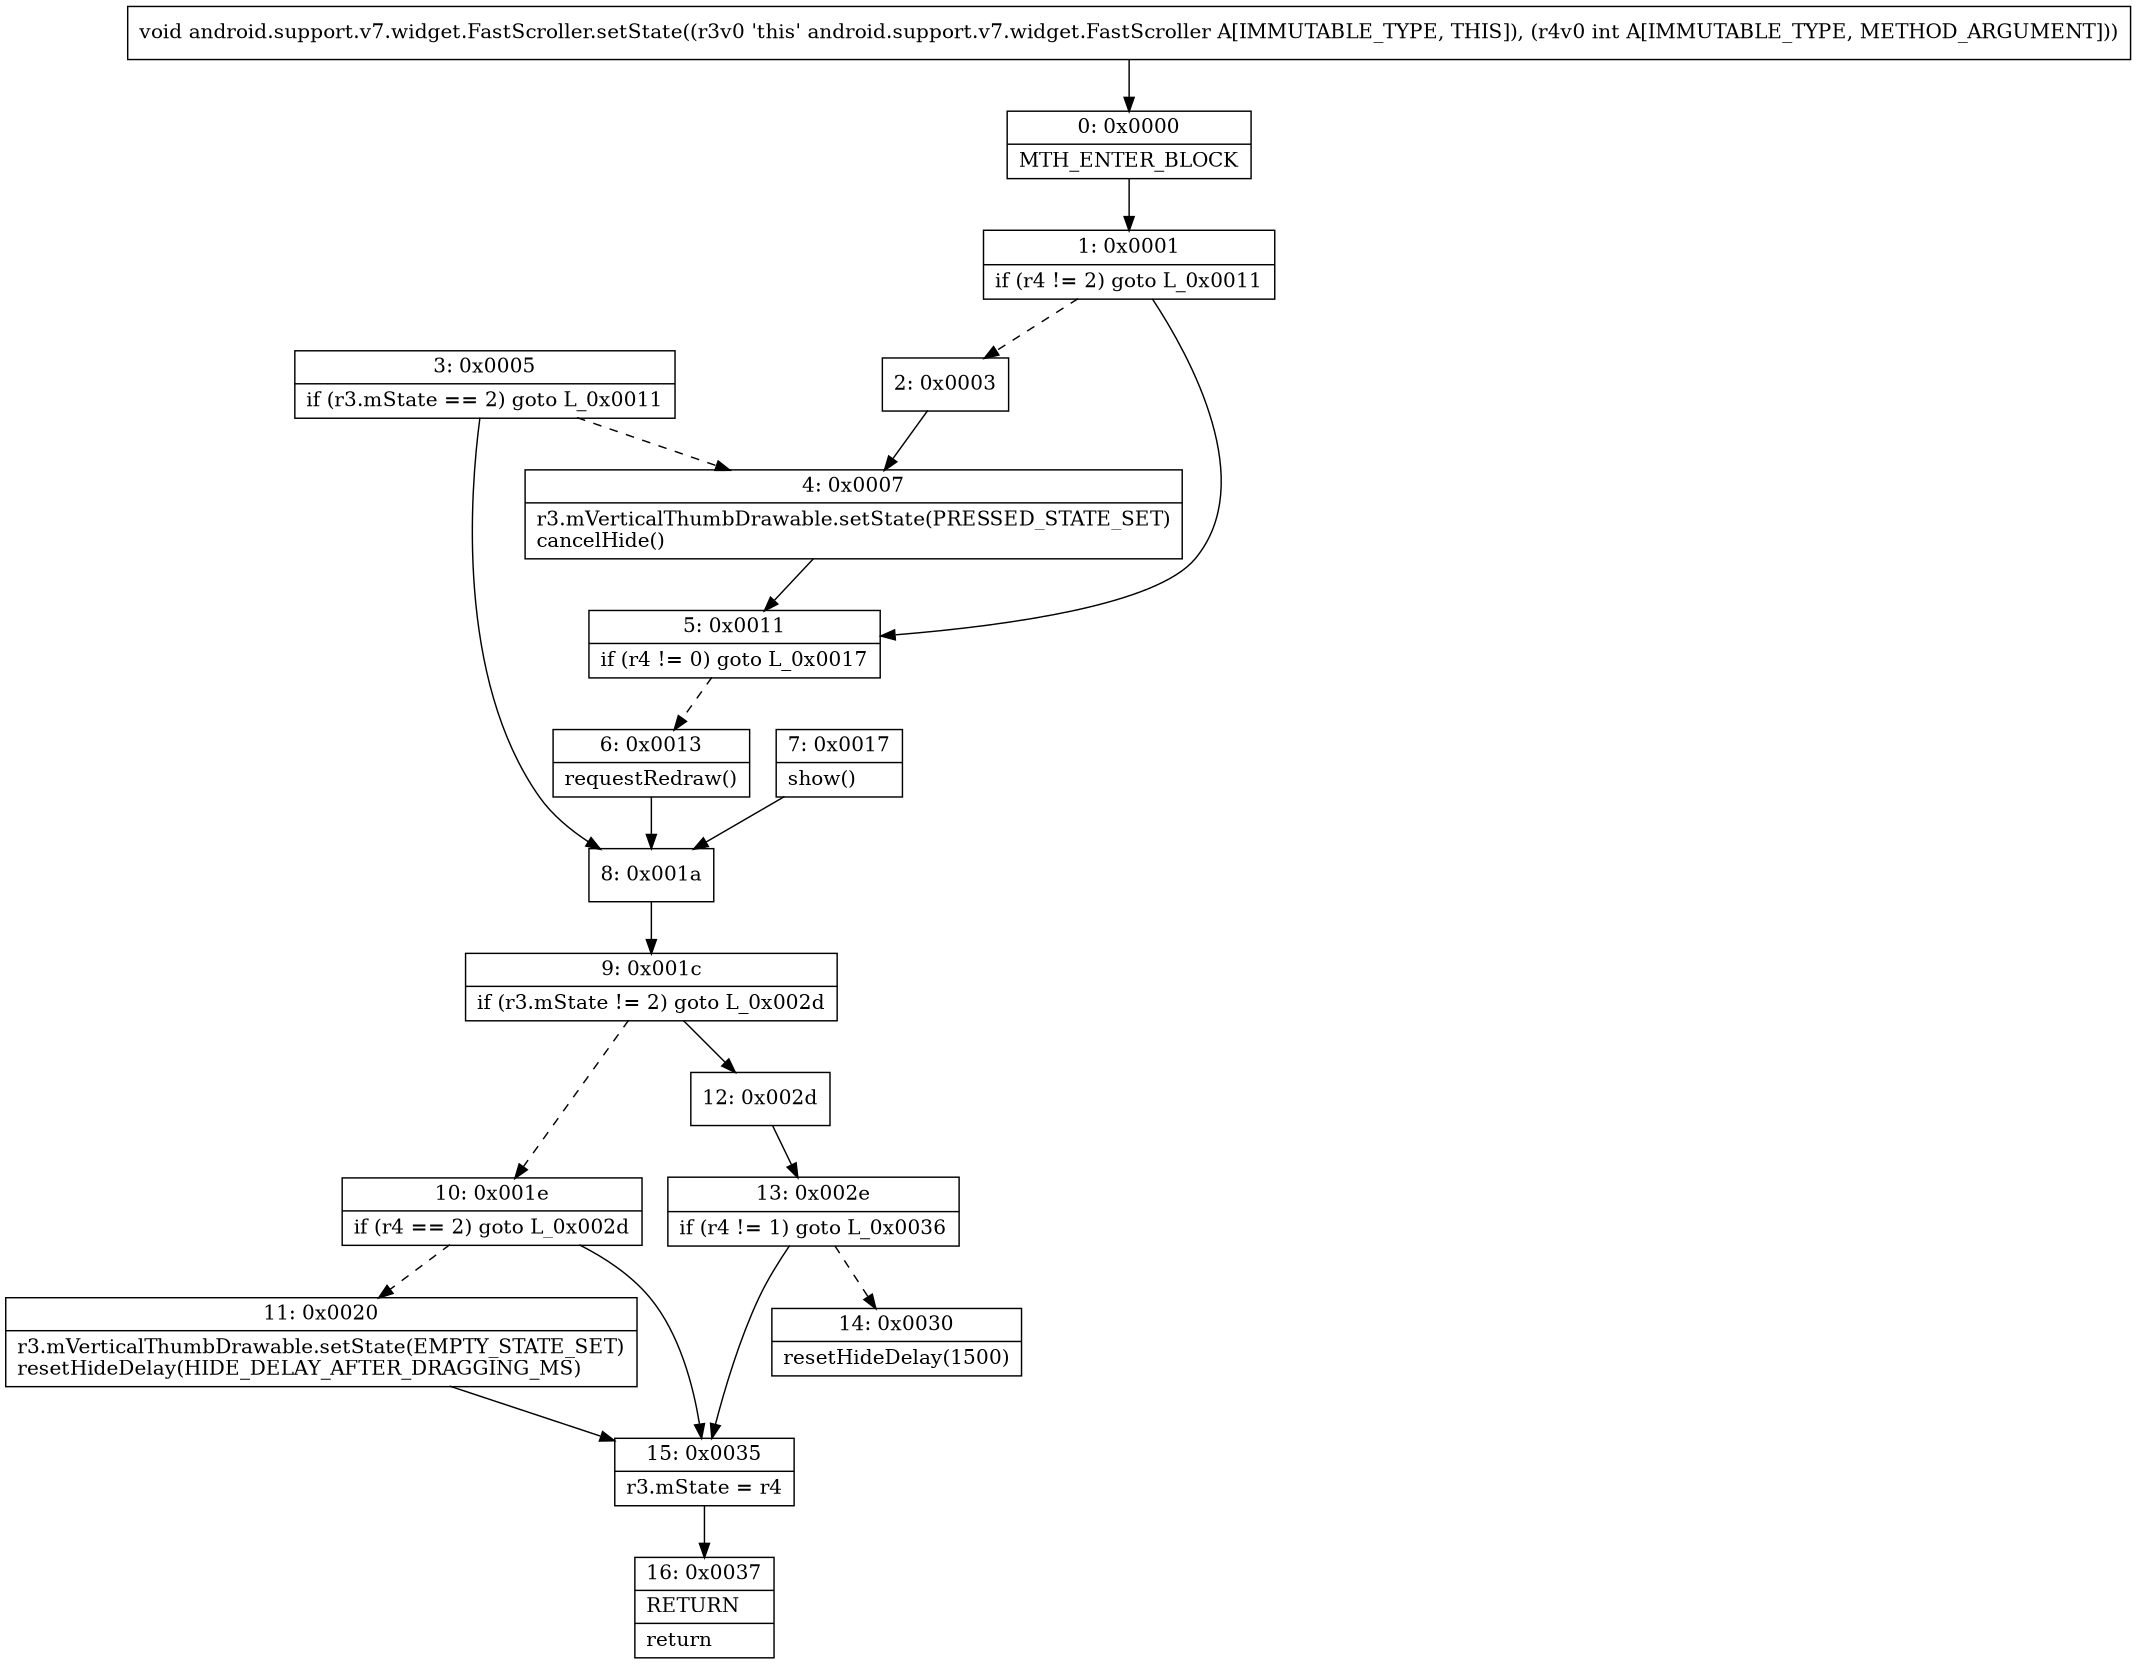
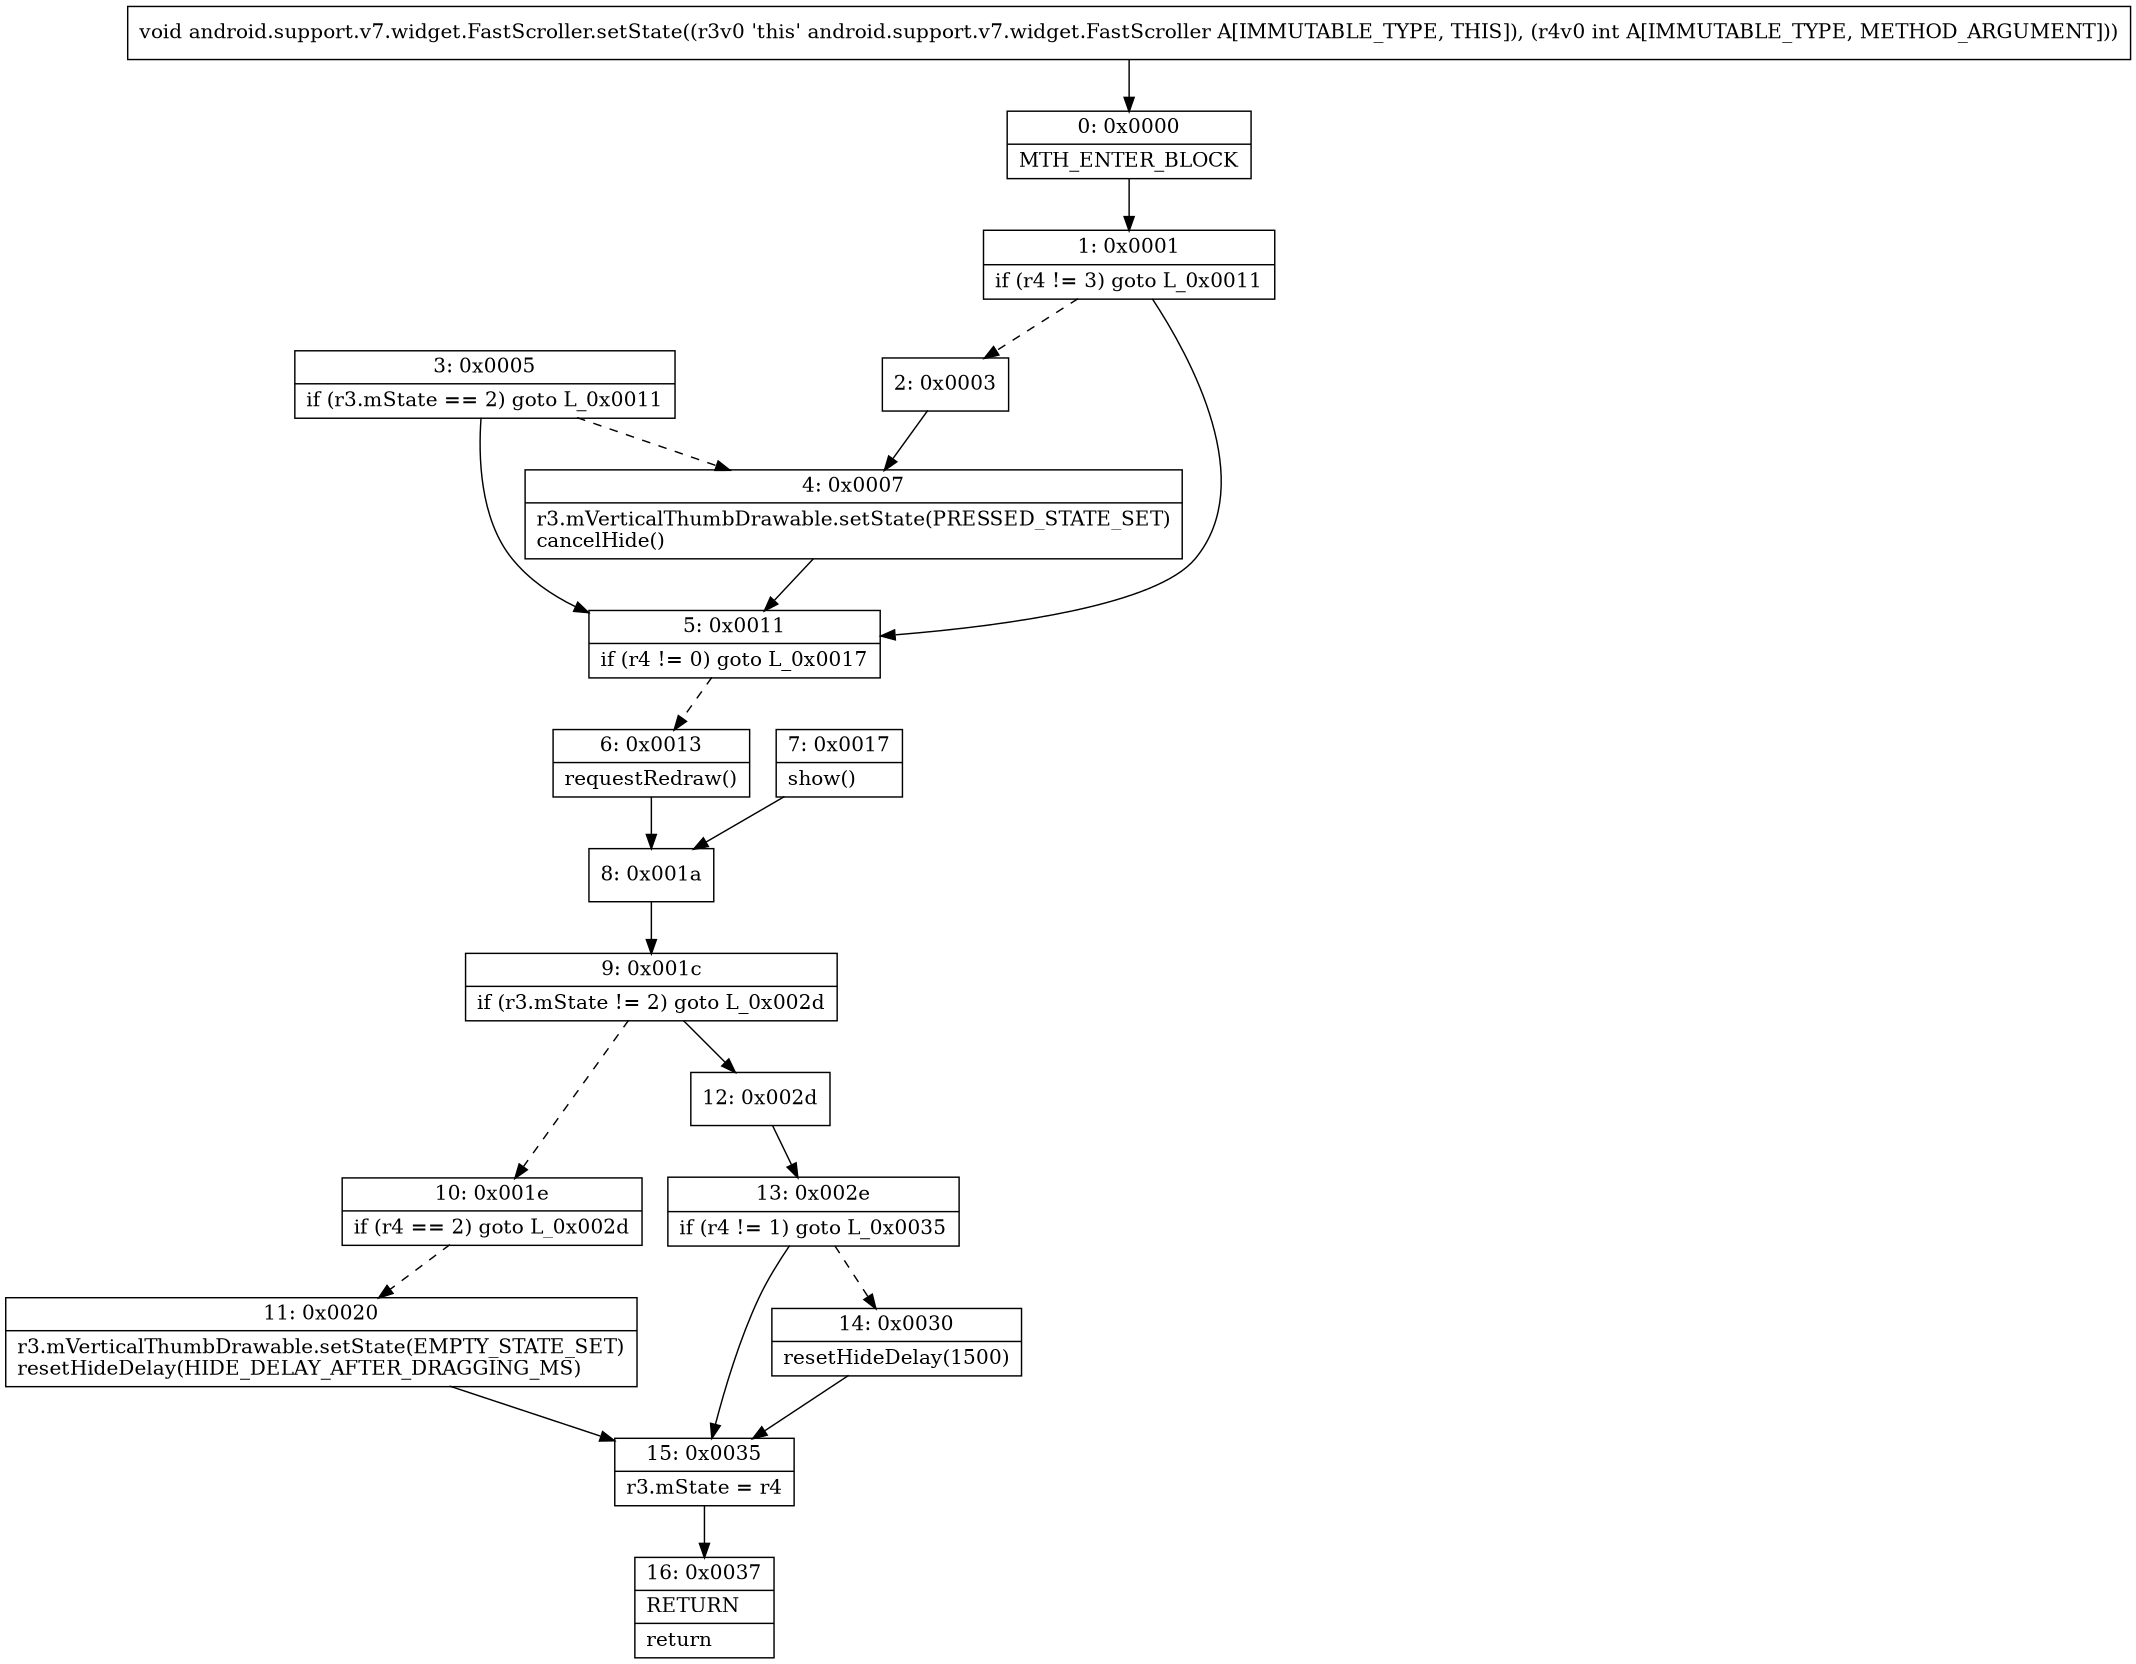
(1129, 281) -> (1129, 281)
(482, 646) -> (495, 530)
(813, 1228) -> (813, 1228)
(664, 1317) -> (807, 1403)
